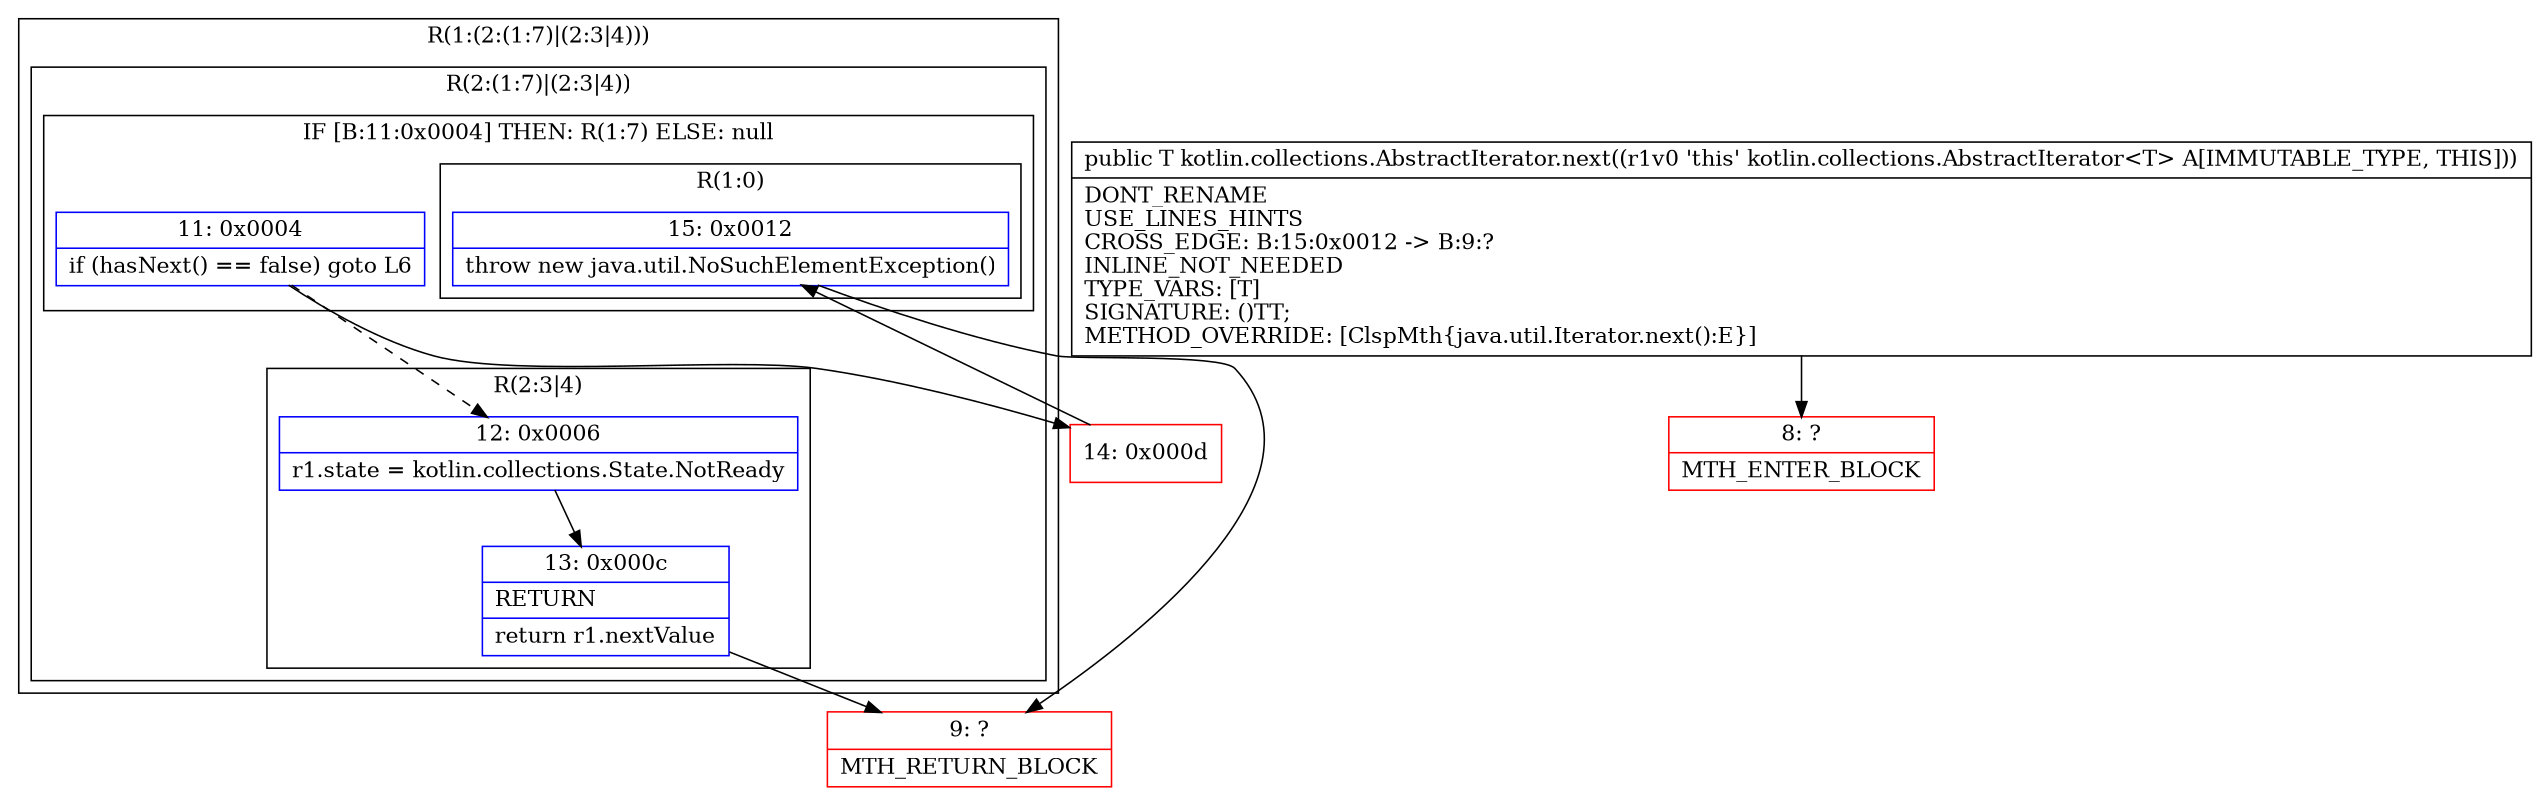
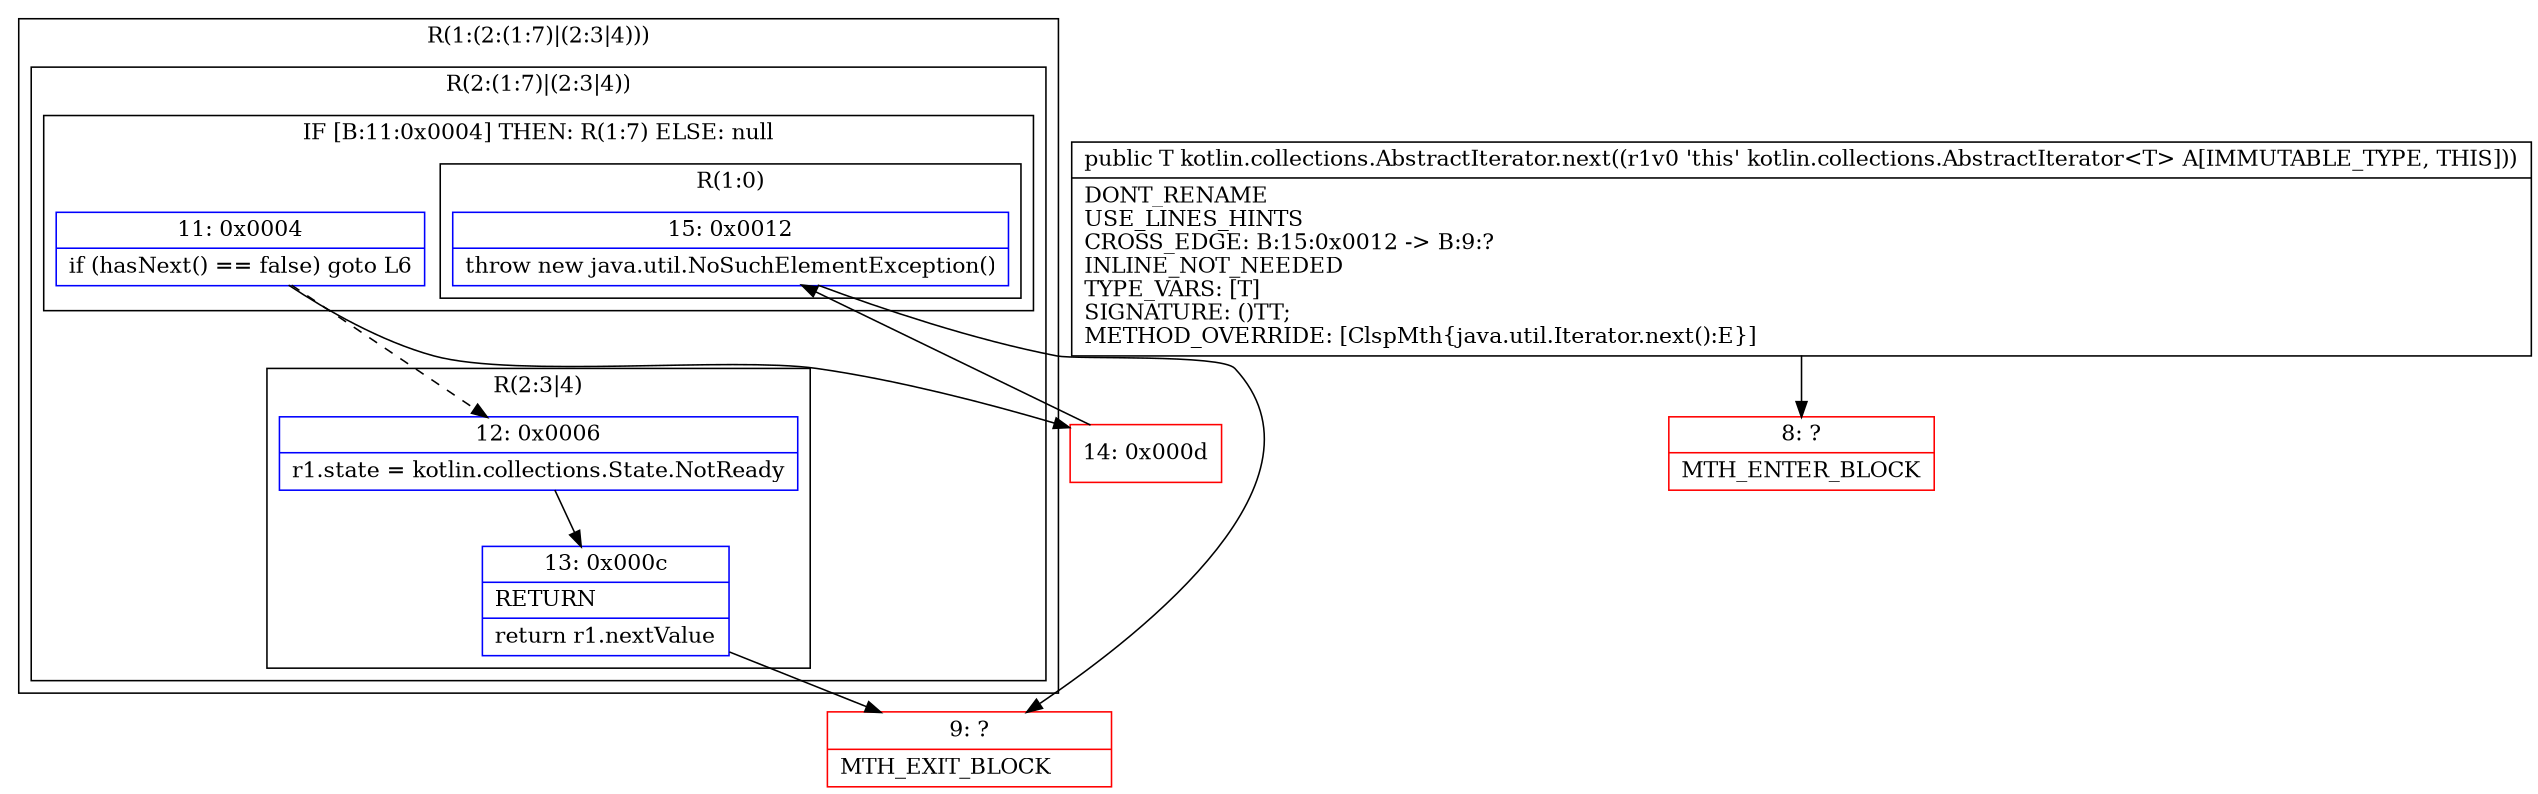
(969, 767) -> (946, 767)
